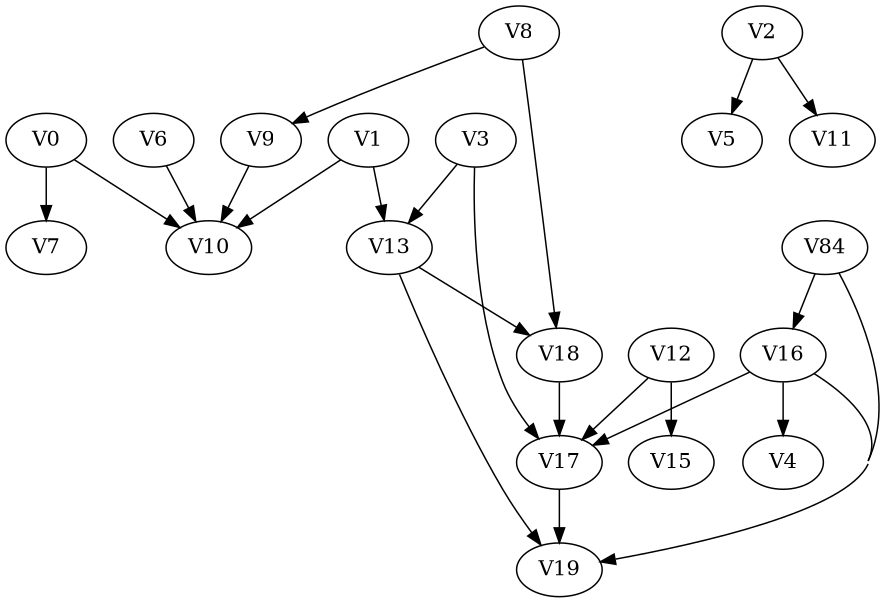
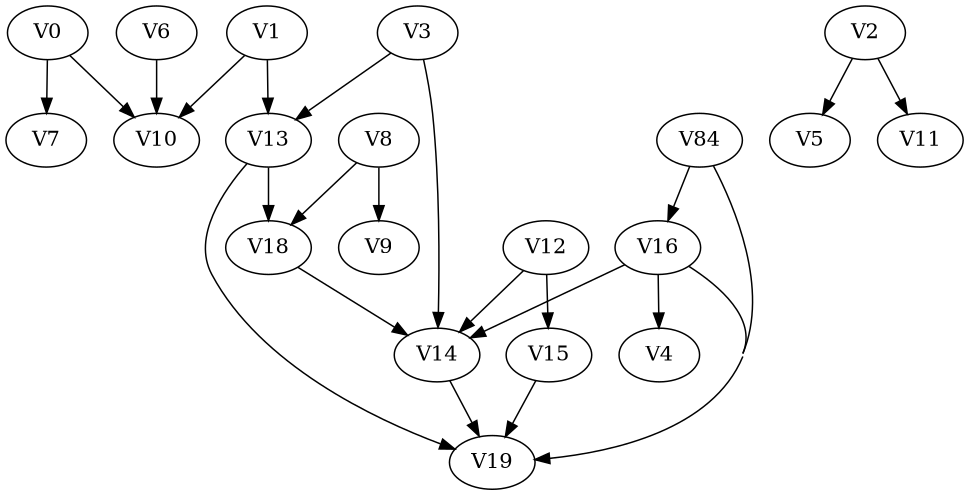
(238, 187) -> none
none -> (524, 402)
(559, 462) -> (437, 355)
